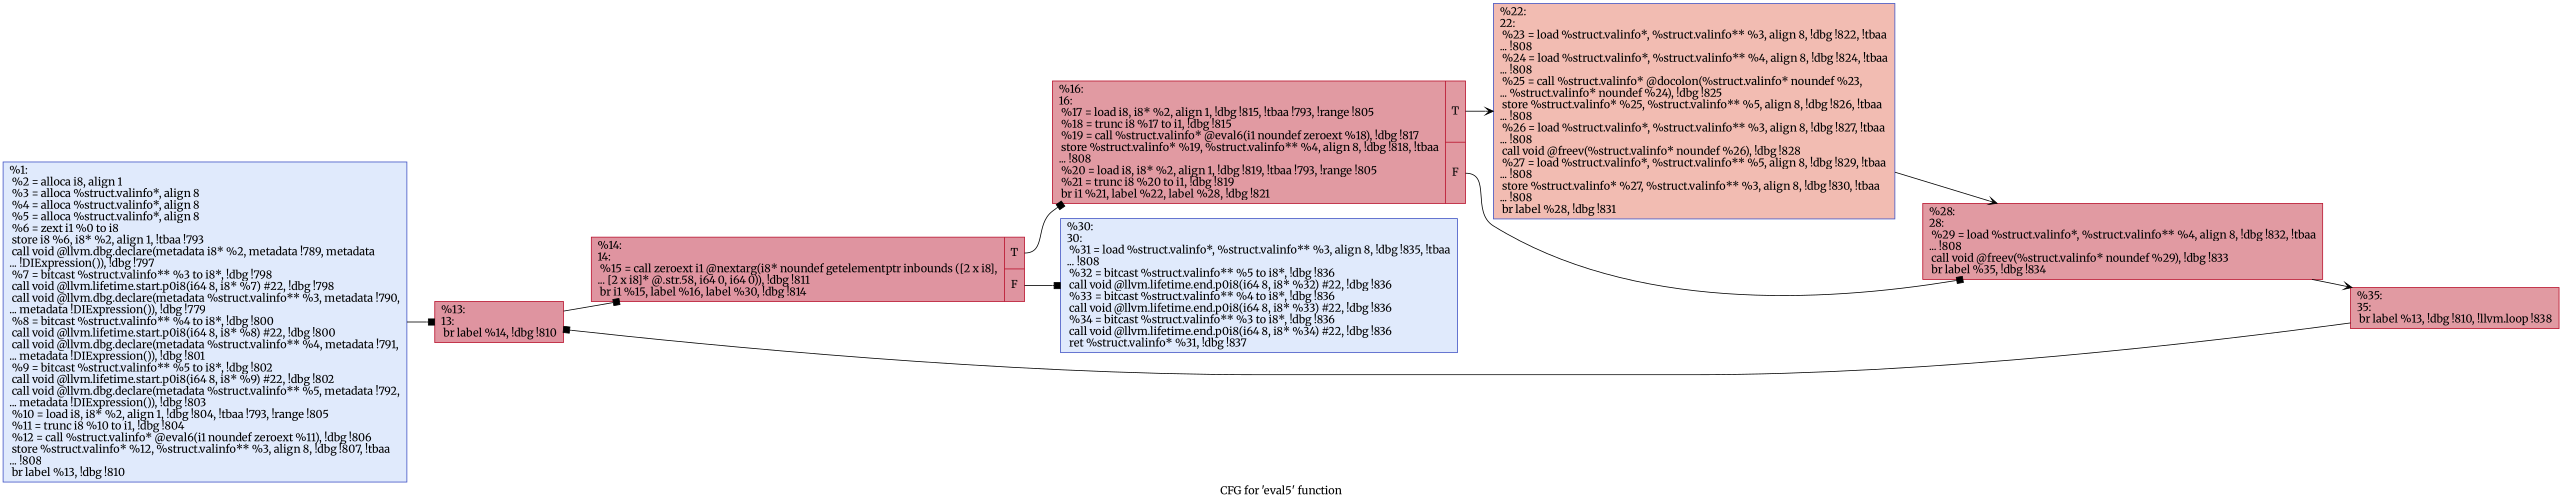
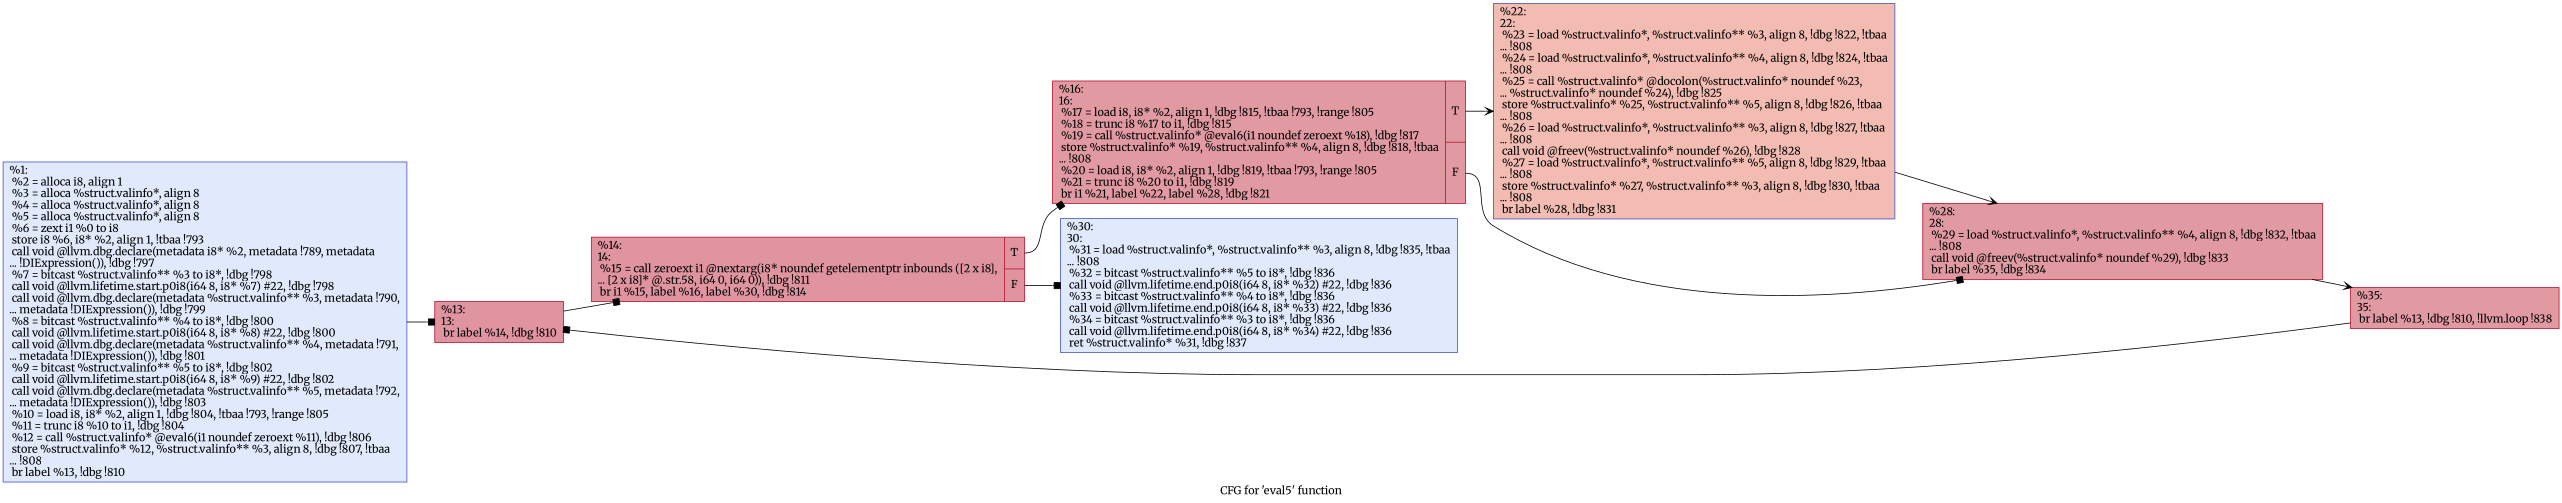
(108, 310) -> (108, 310)
